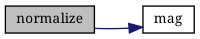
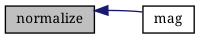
(112, 29) -> (125, 11)
